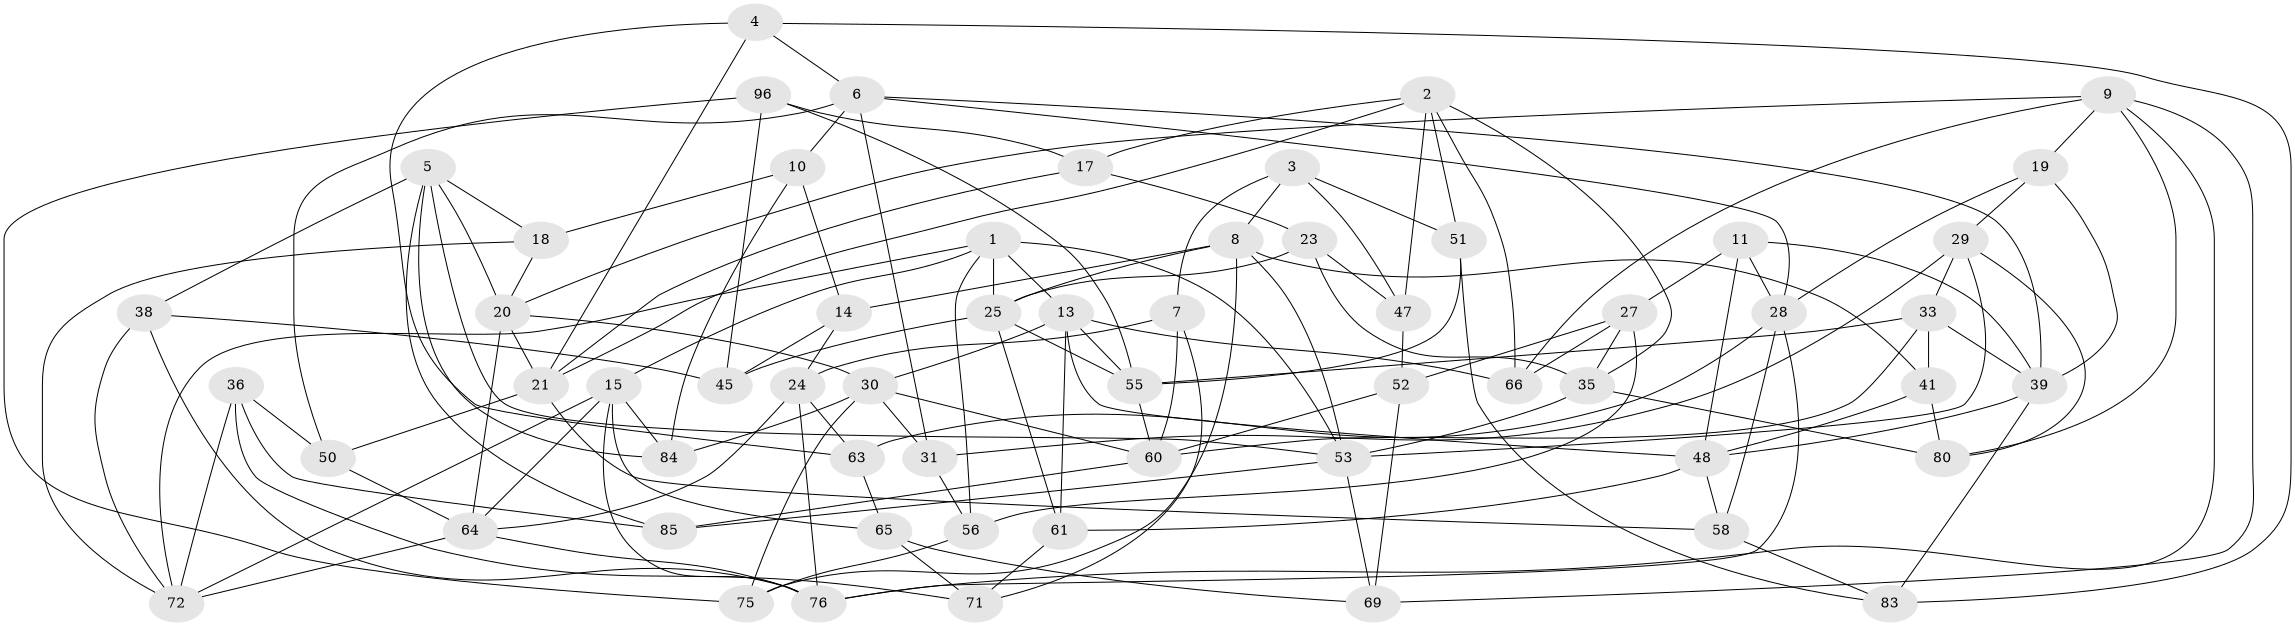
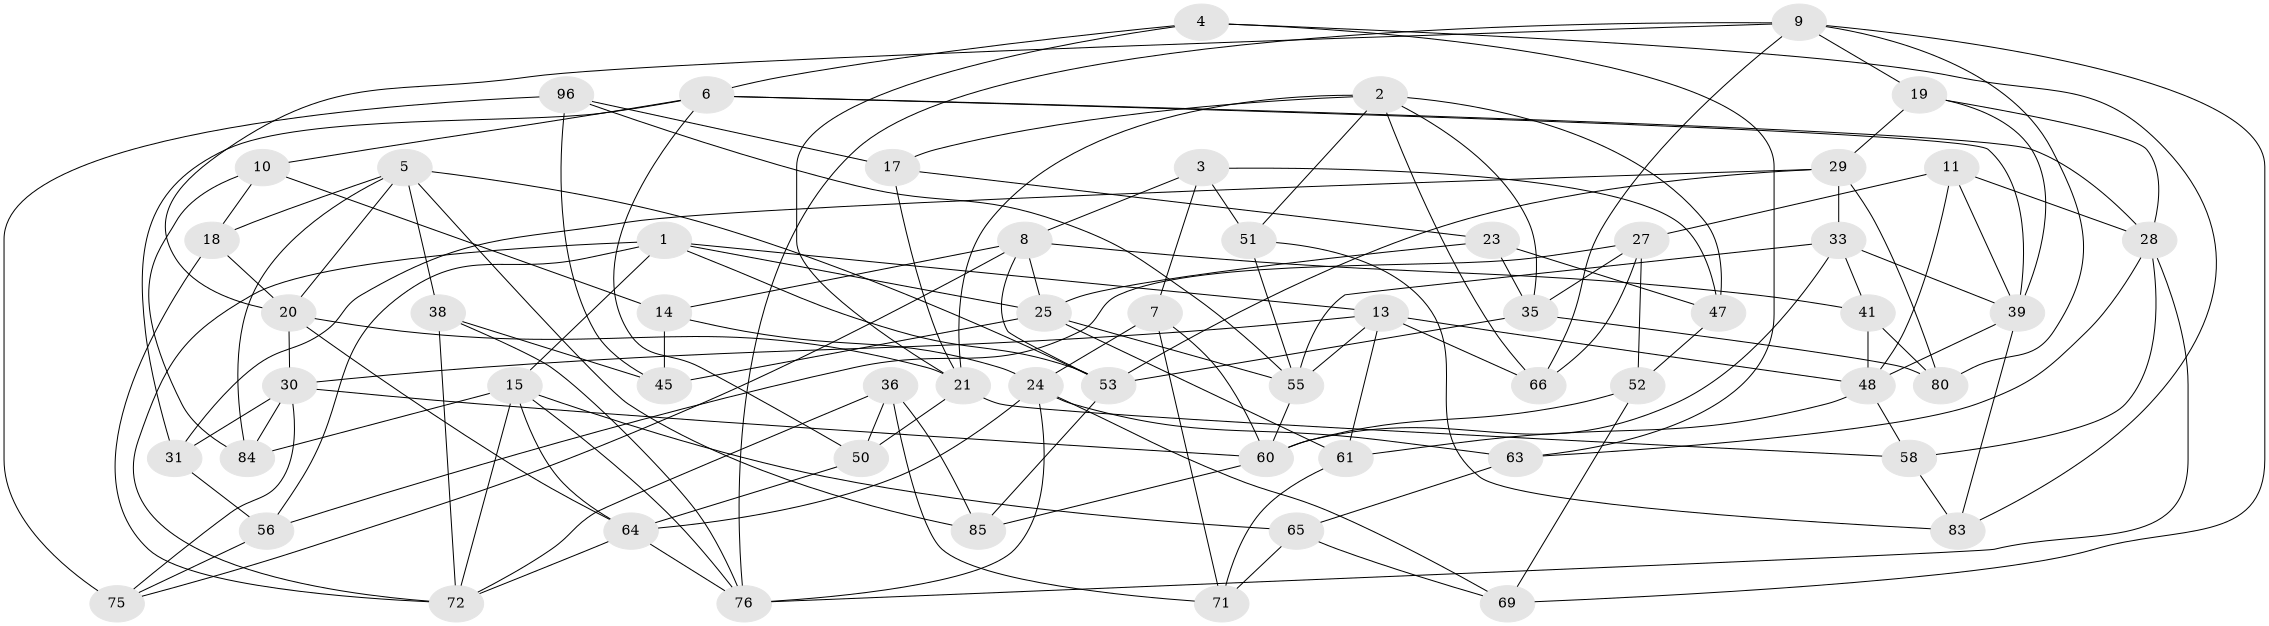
(1359, 531) -> (1262, 488)
